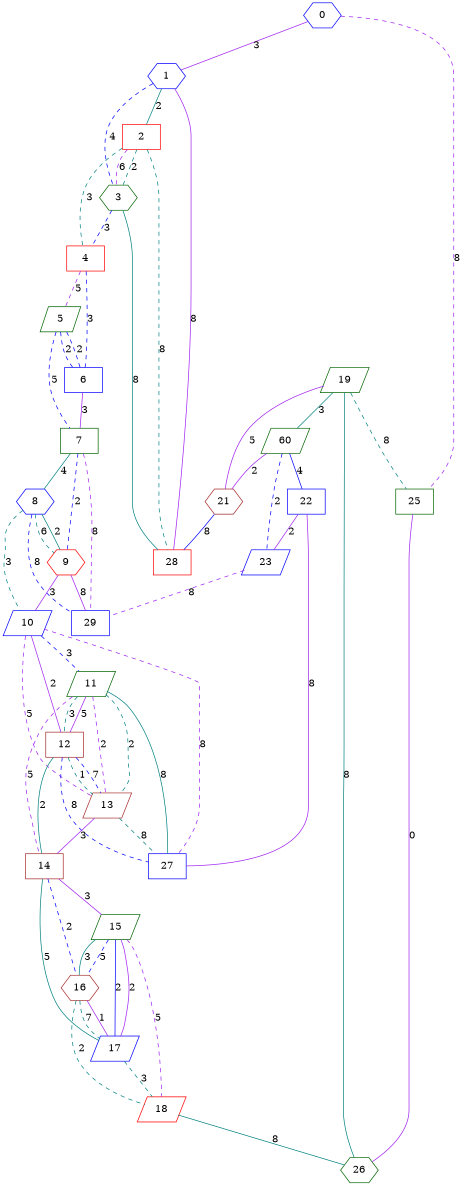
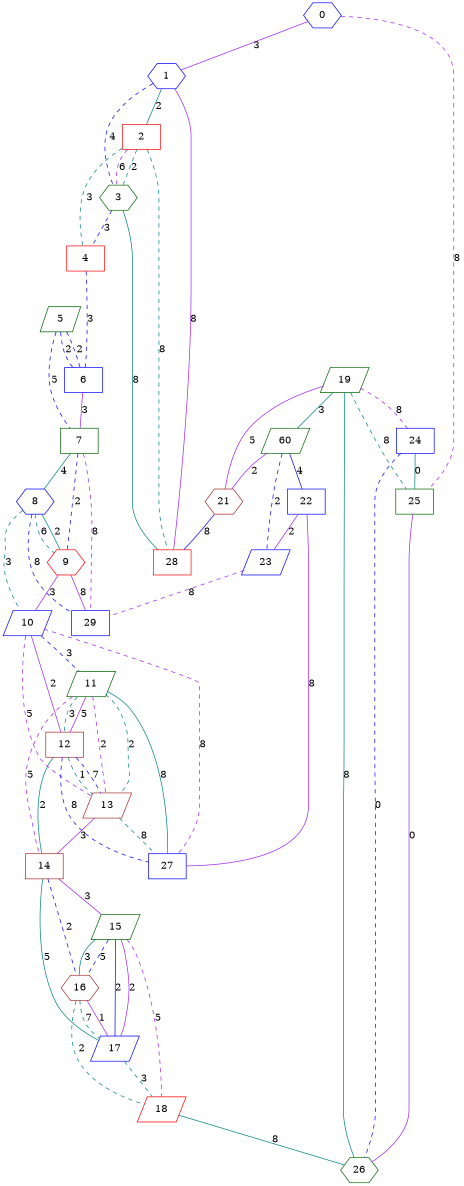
(73, 289) -> none
none -> (415, 441)
